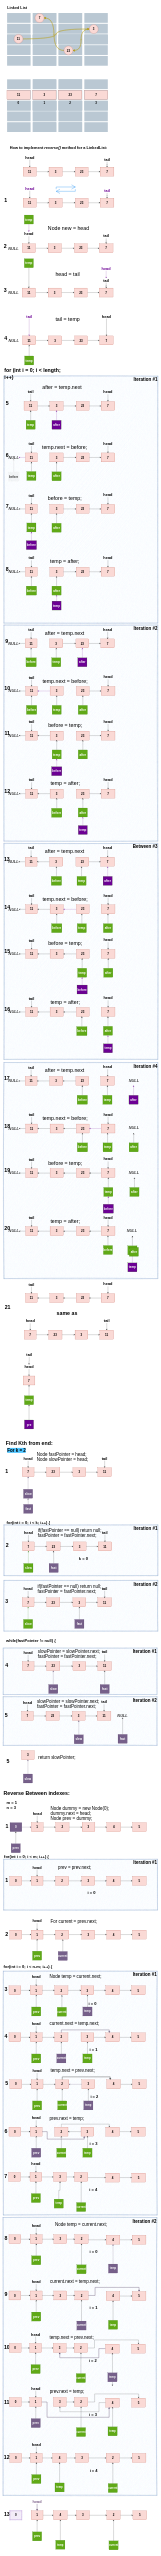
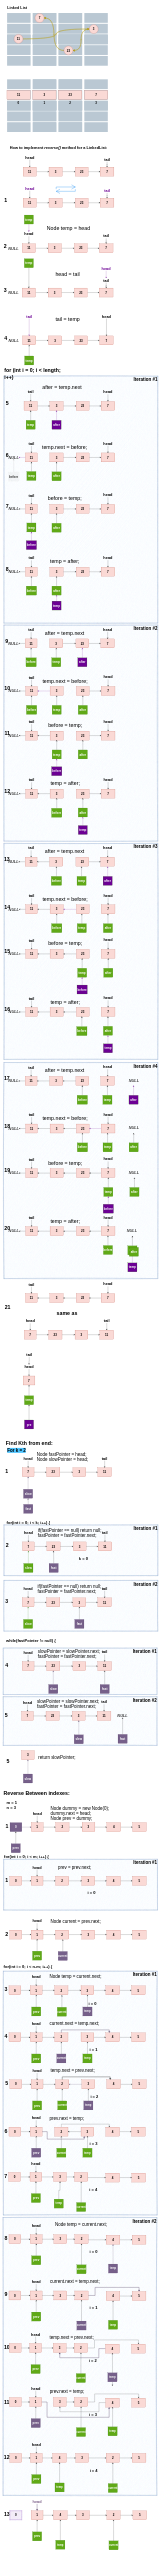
(69, 226) -> (69, 226)
(153, 845) -> (152, 845)
(62, 1923) -> (62, 1923)
